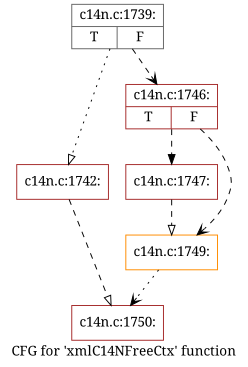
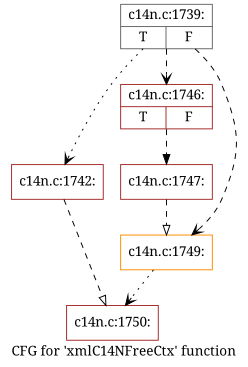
(91, 102) -> (101, 99)
(231, 178) -> (236, 138)
